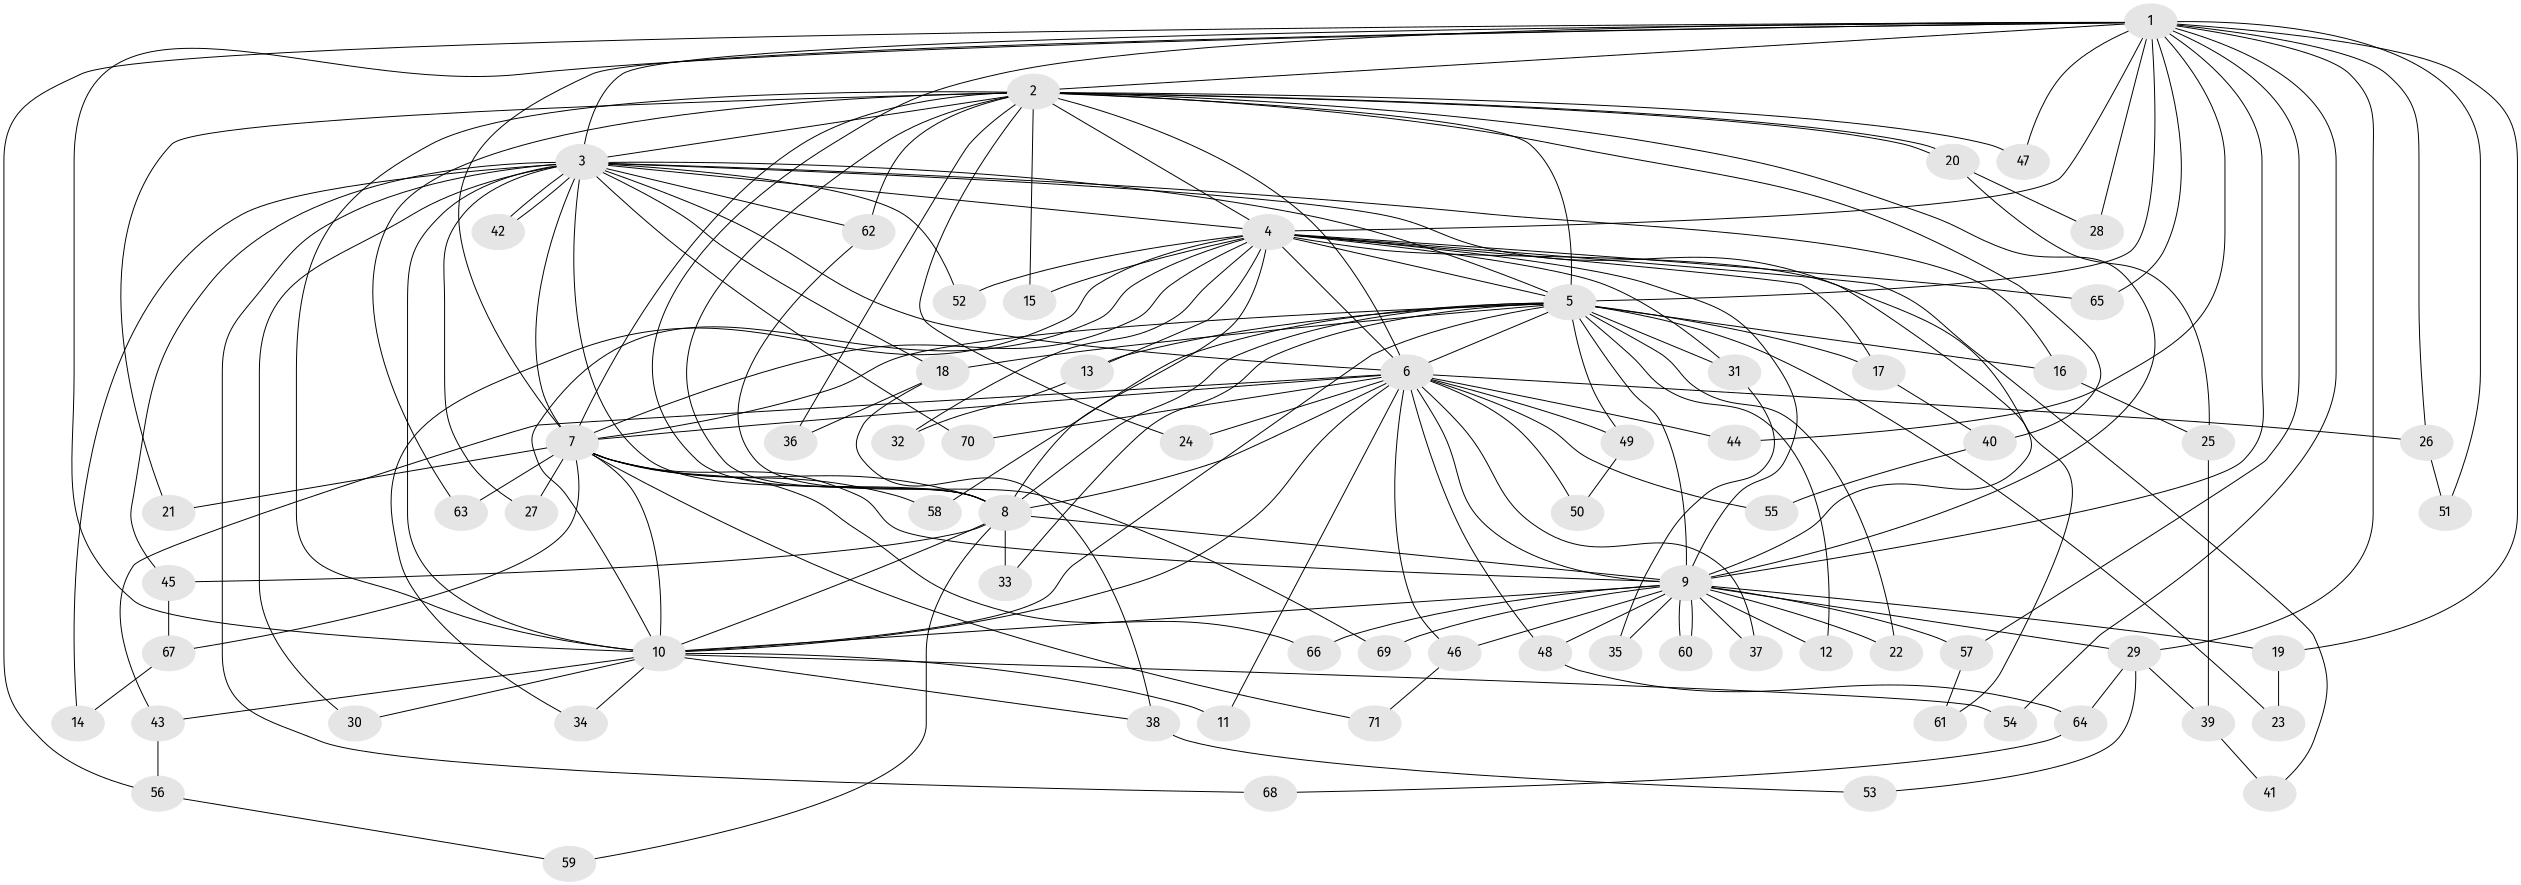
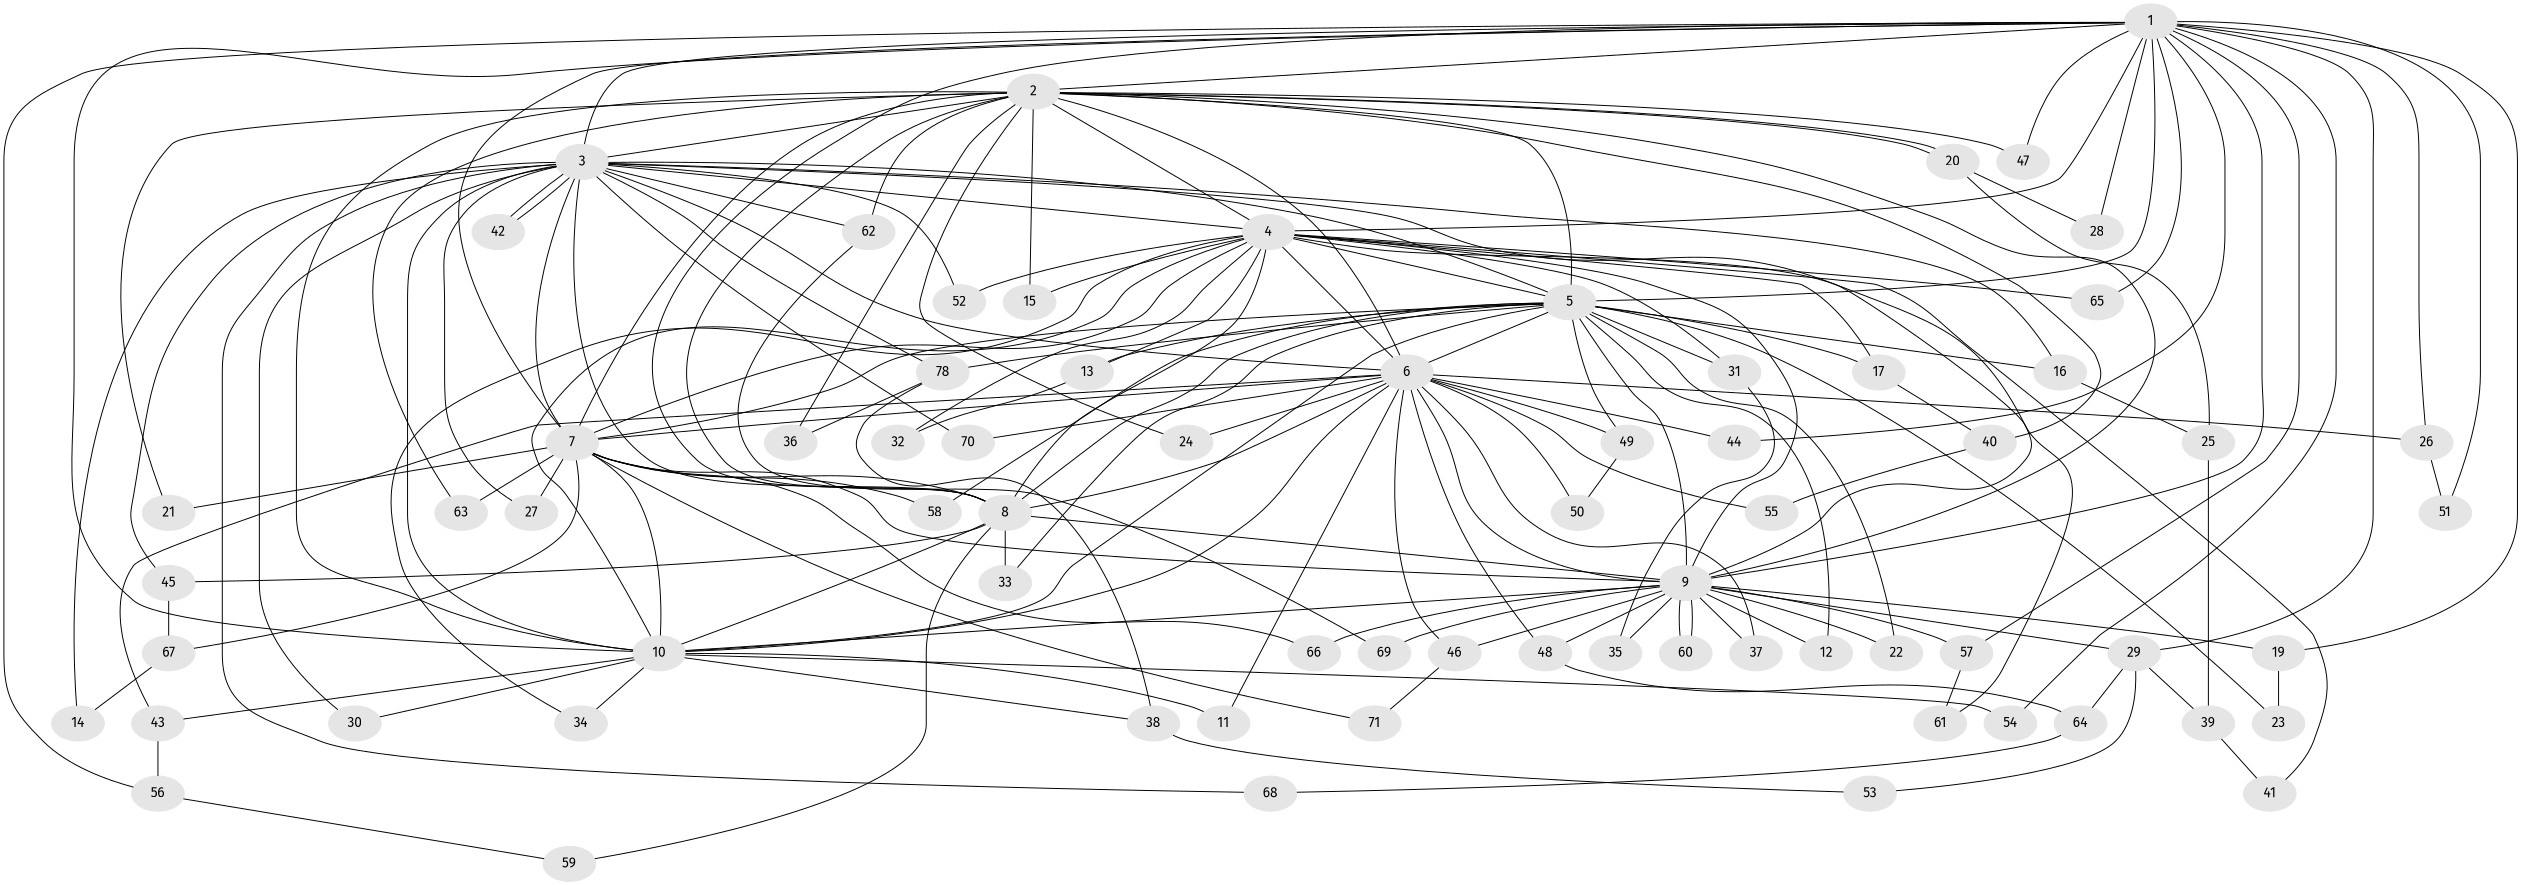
(943, 372) -> (943, 372)
